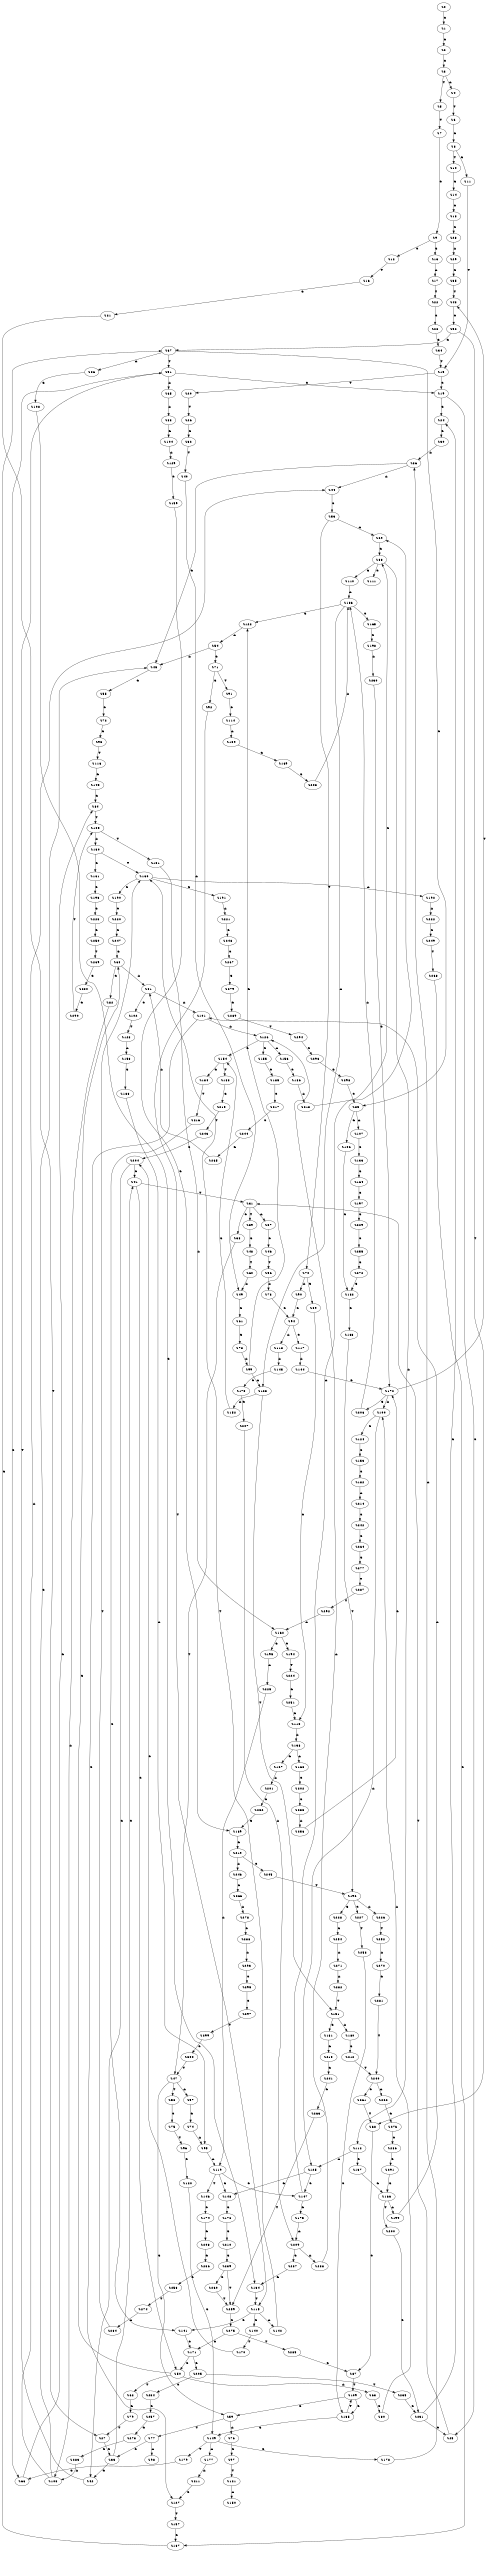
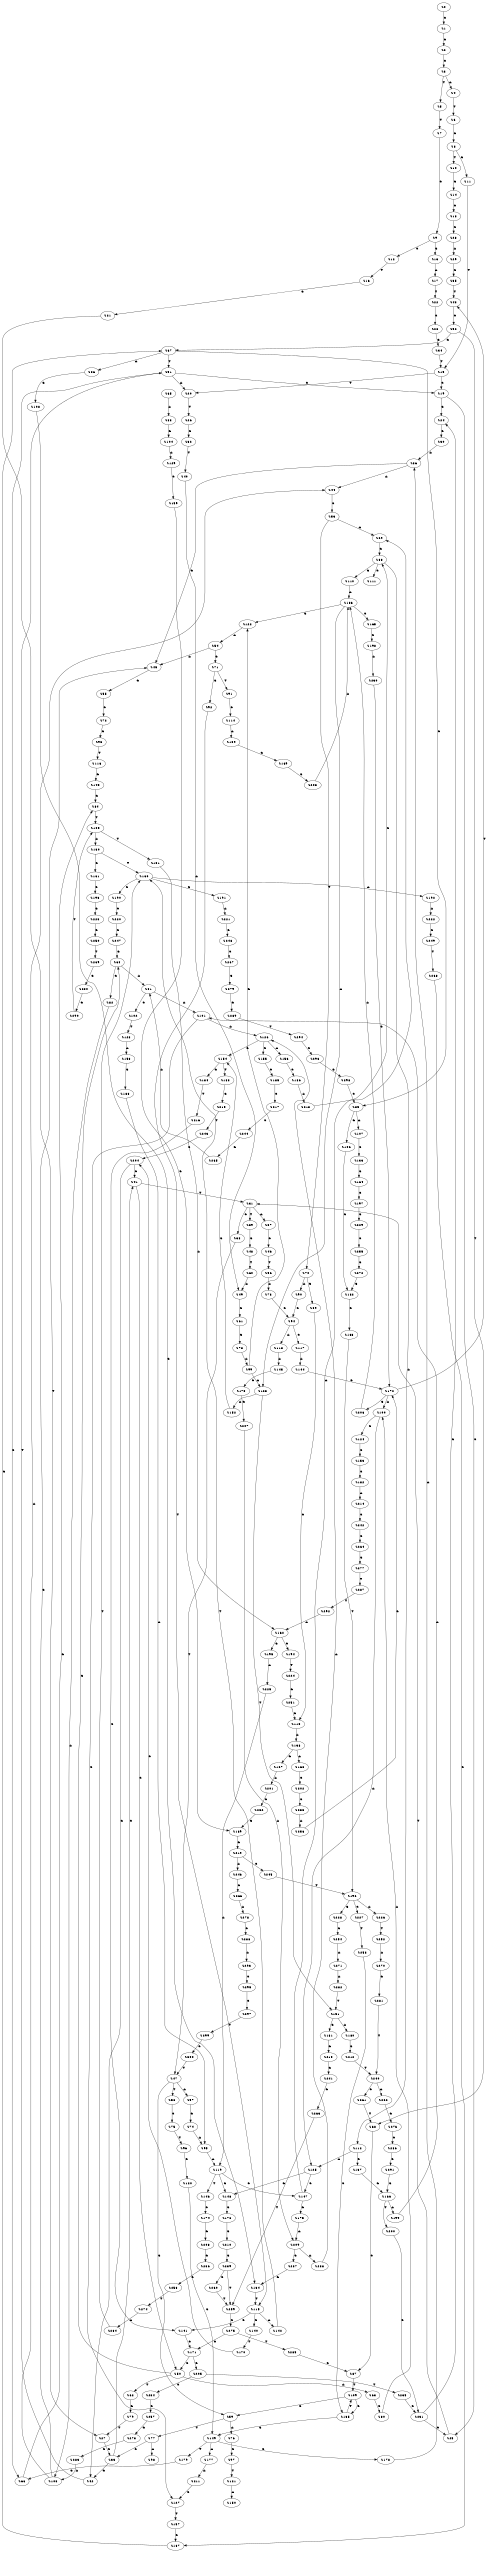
(169, 382) -> (178, 382)
